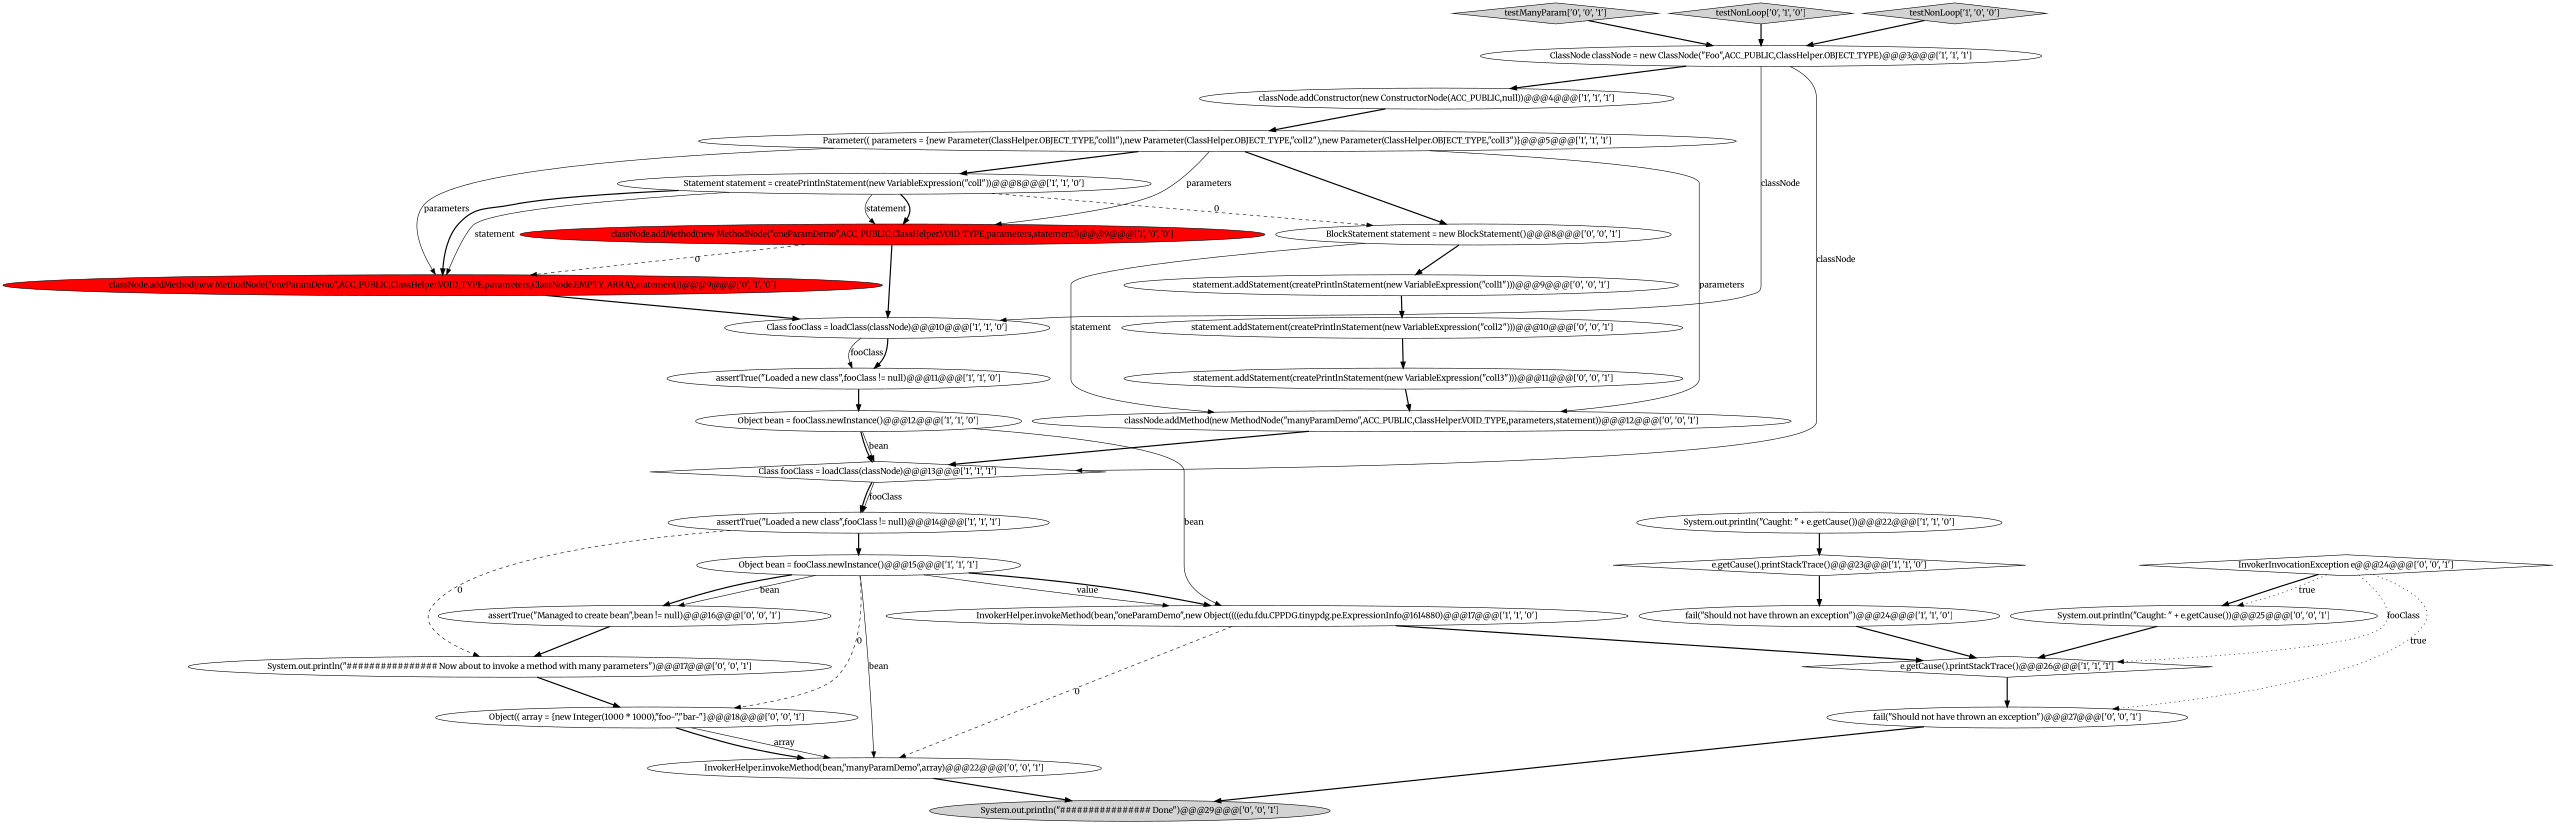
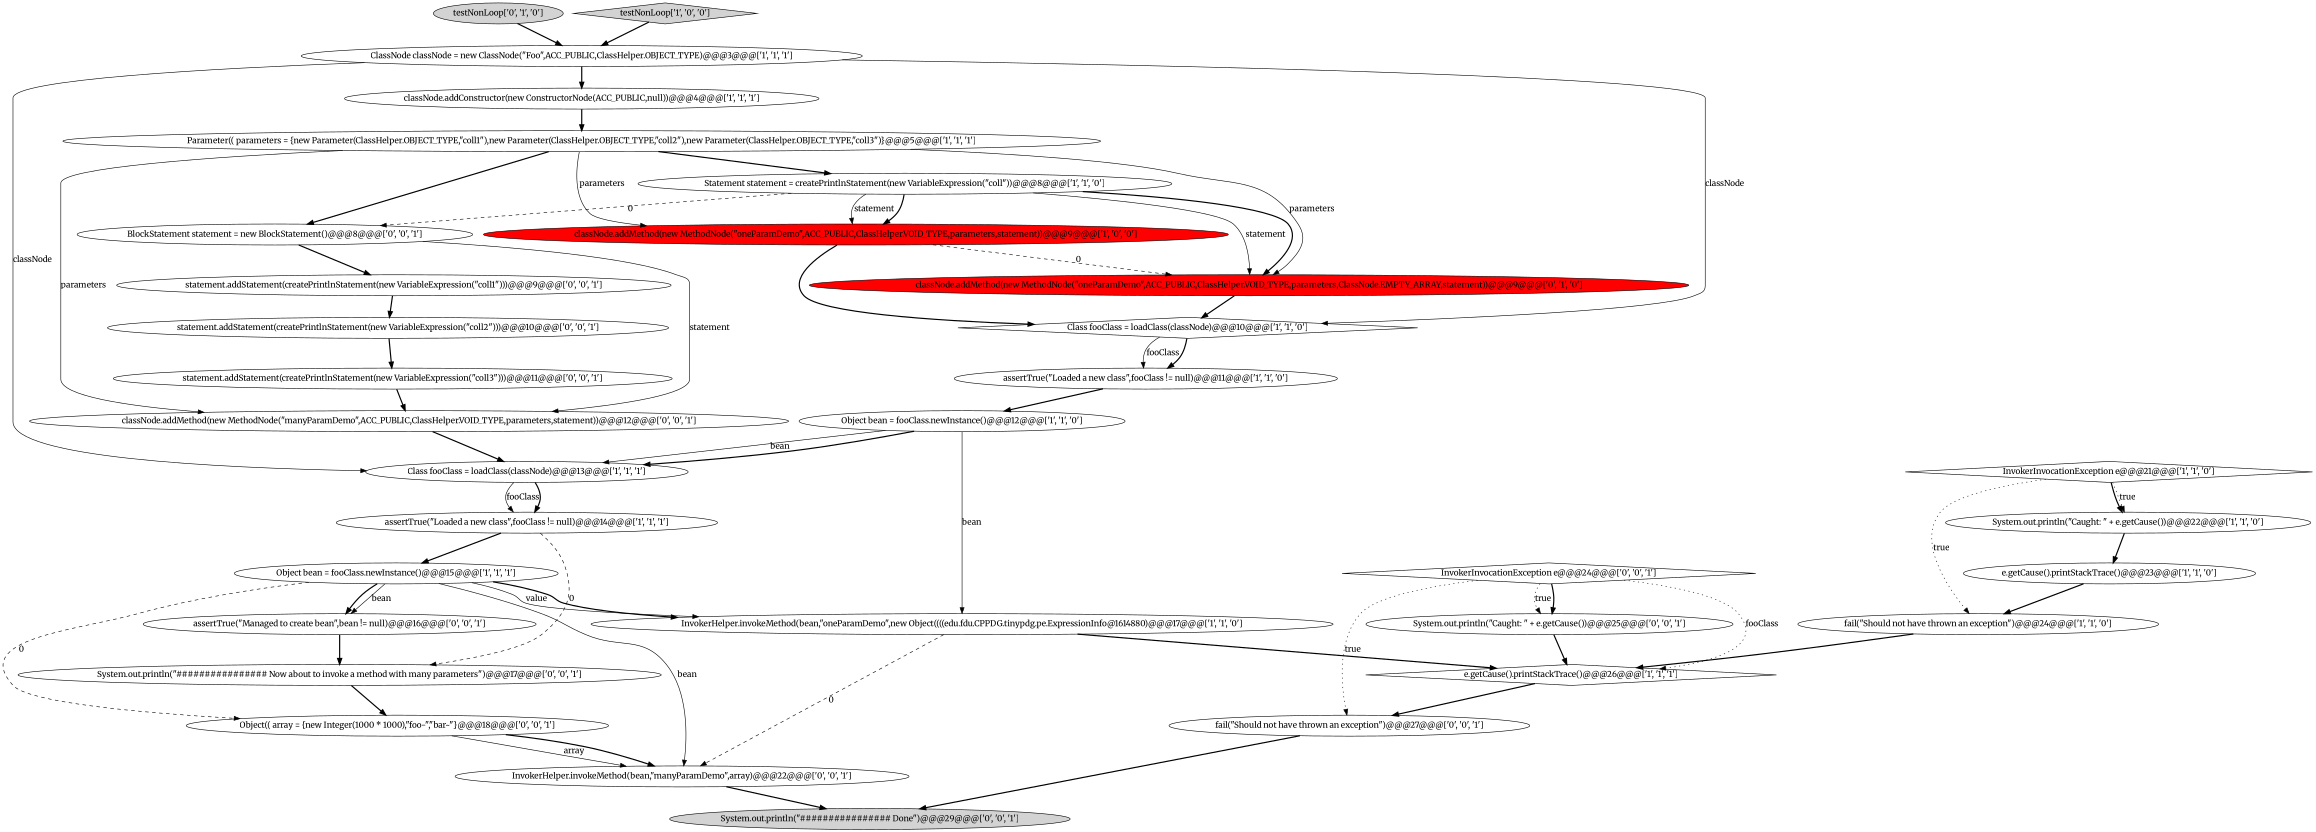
(1556, 13) -> none
(1761, 13) -> (498, 13)
(887, 328) -> (1188, 328)
(878, 472) -> (527, 472)
none -> (2109, 472)
(1819, 565) -> (2110, 573)
